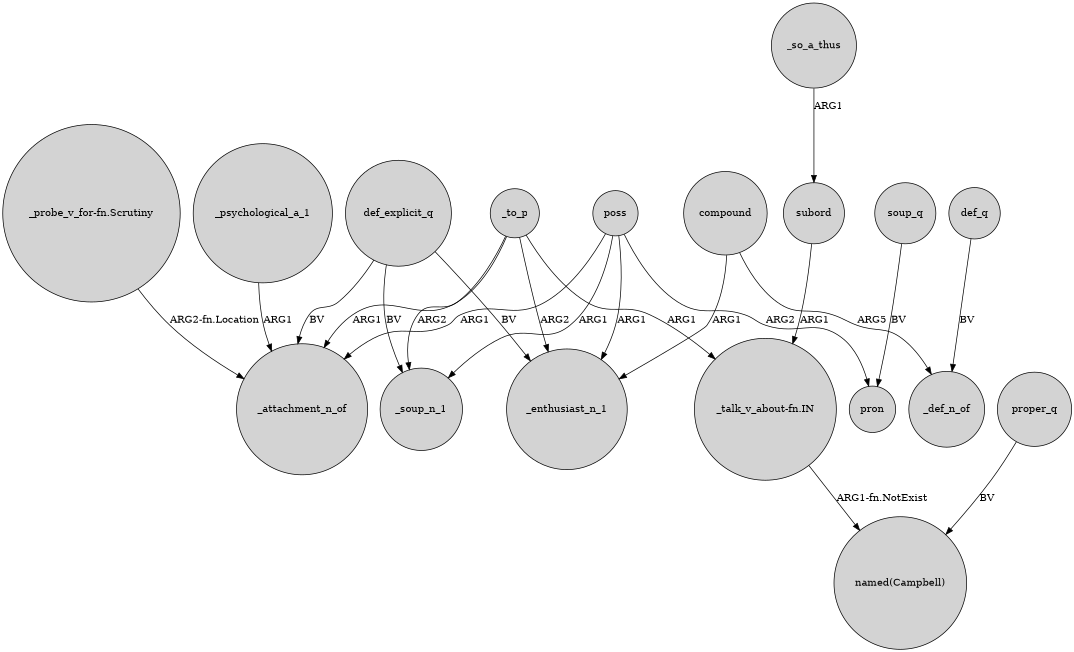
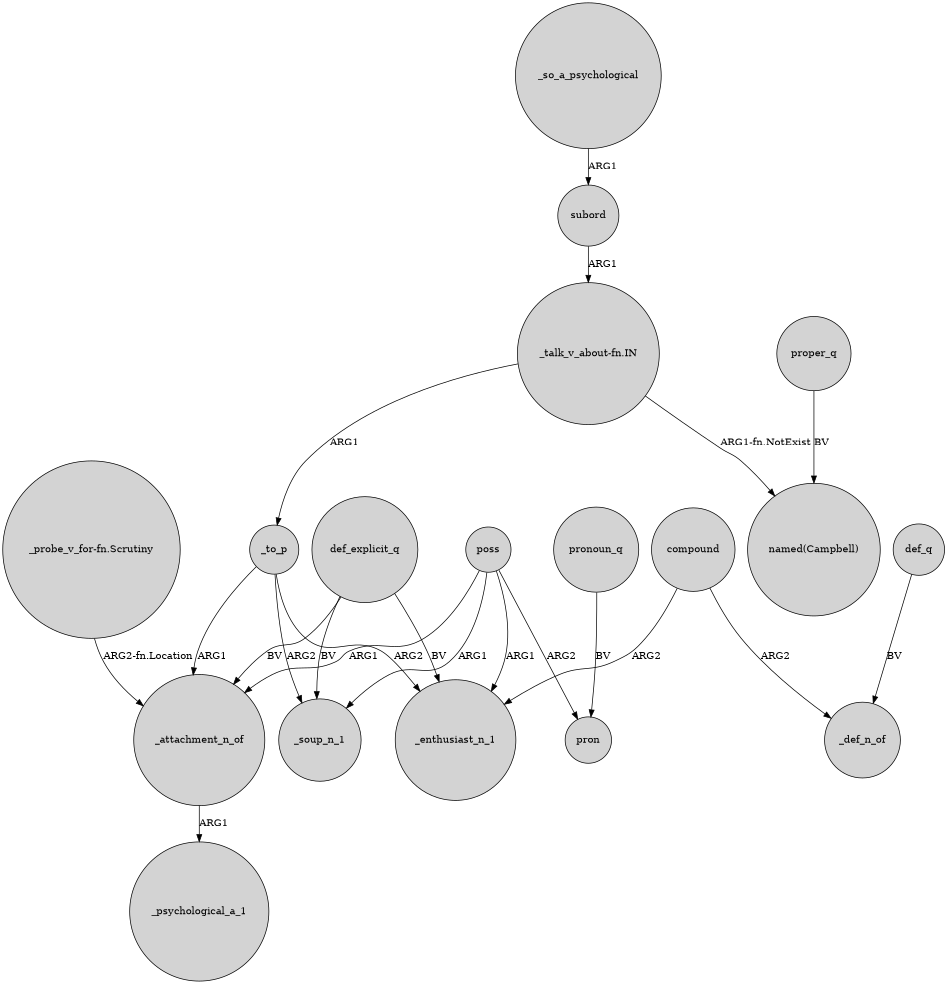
(814, 46) -> (588, 76)
(905, 213) -> (596, 550)
(608, 309) -> (376, 411)
(261, 314) -> (199, 820)
(727, 320) -> (647, 656)
(872, 320) -> (776, 656)
